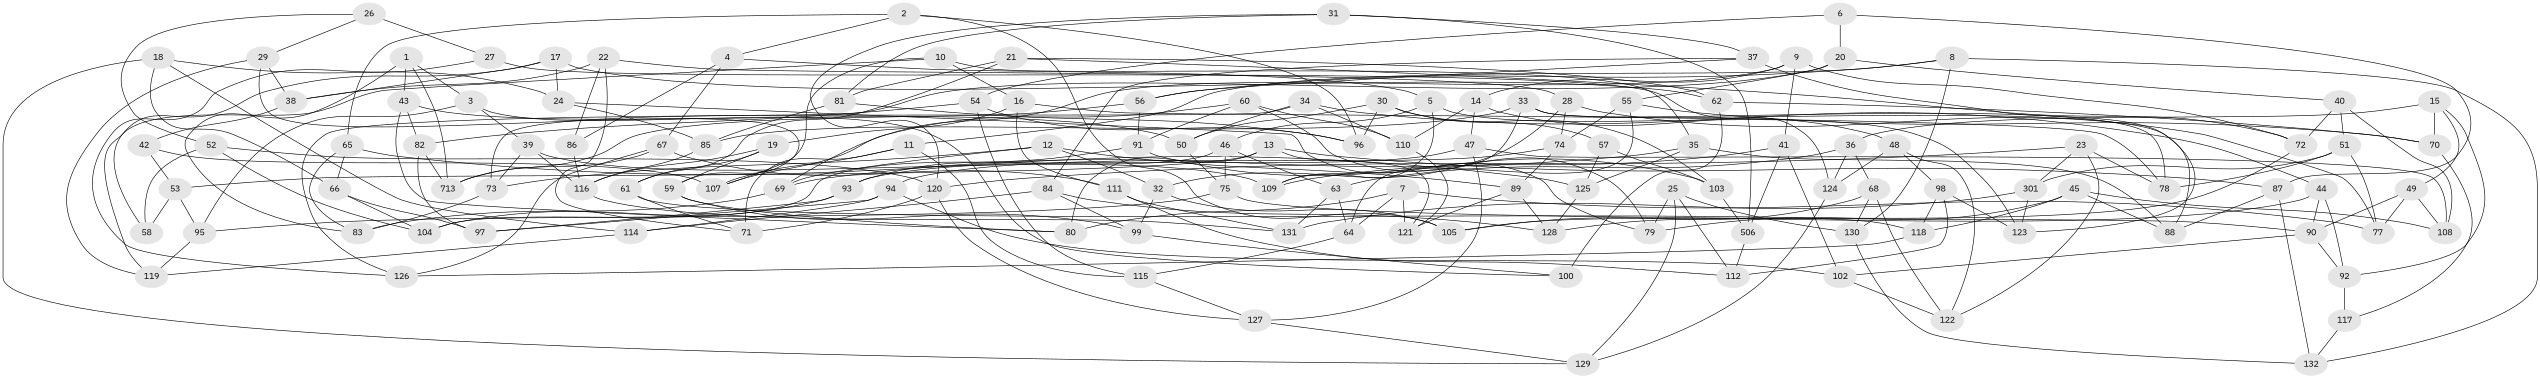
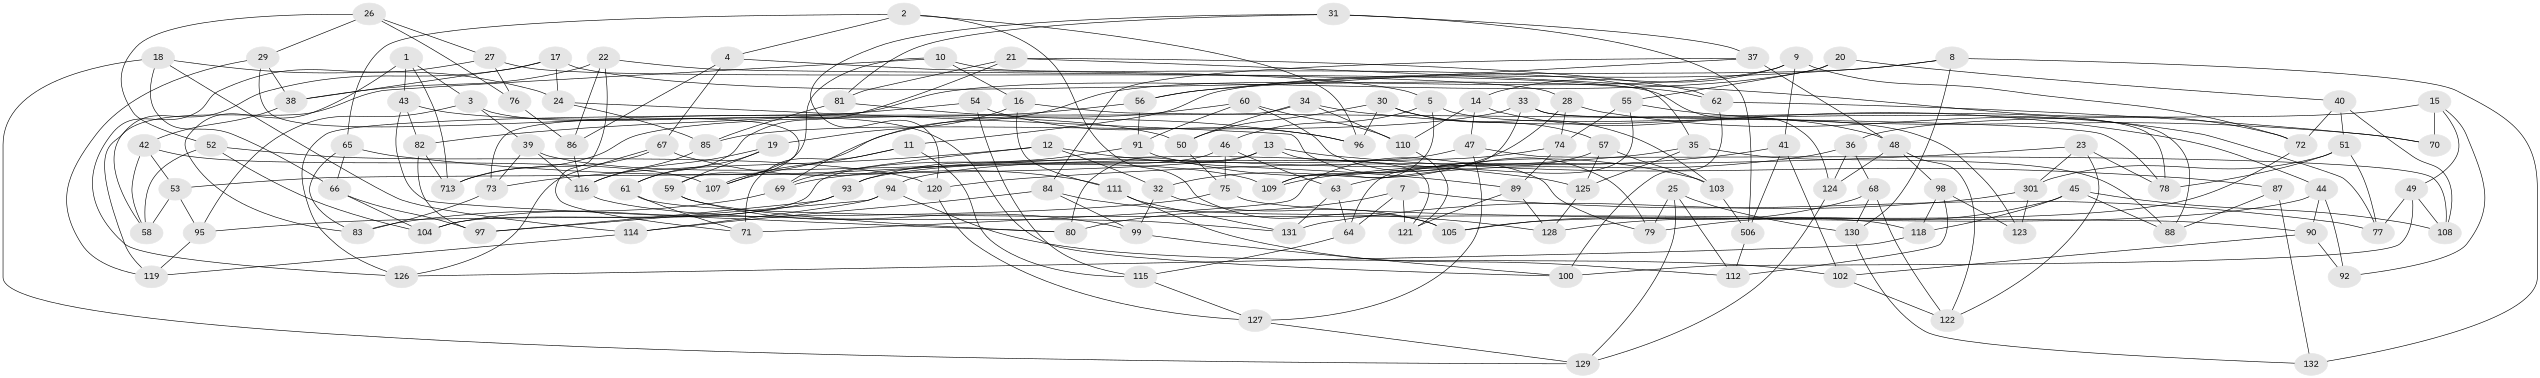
(1840, 14) -> none
(1921, 101) -> (1835, 109)
none -> (515, 102)
none -> (132, 190)
(2361, 211) -> (2037, 264)
(843, 218) -> (1247, 206)
(2345, 321) -> none
